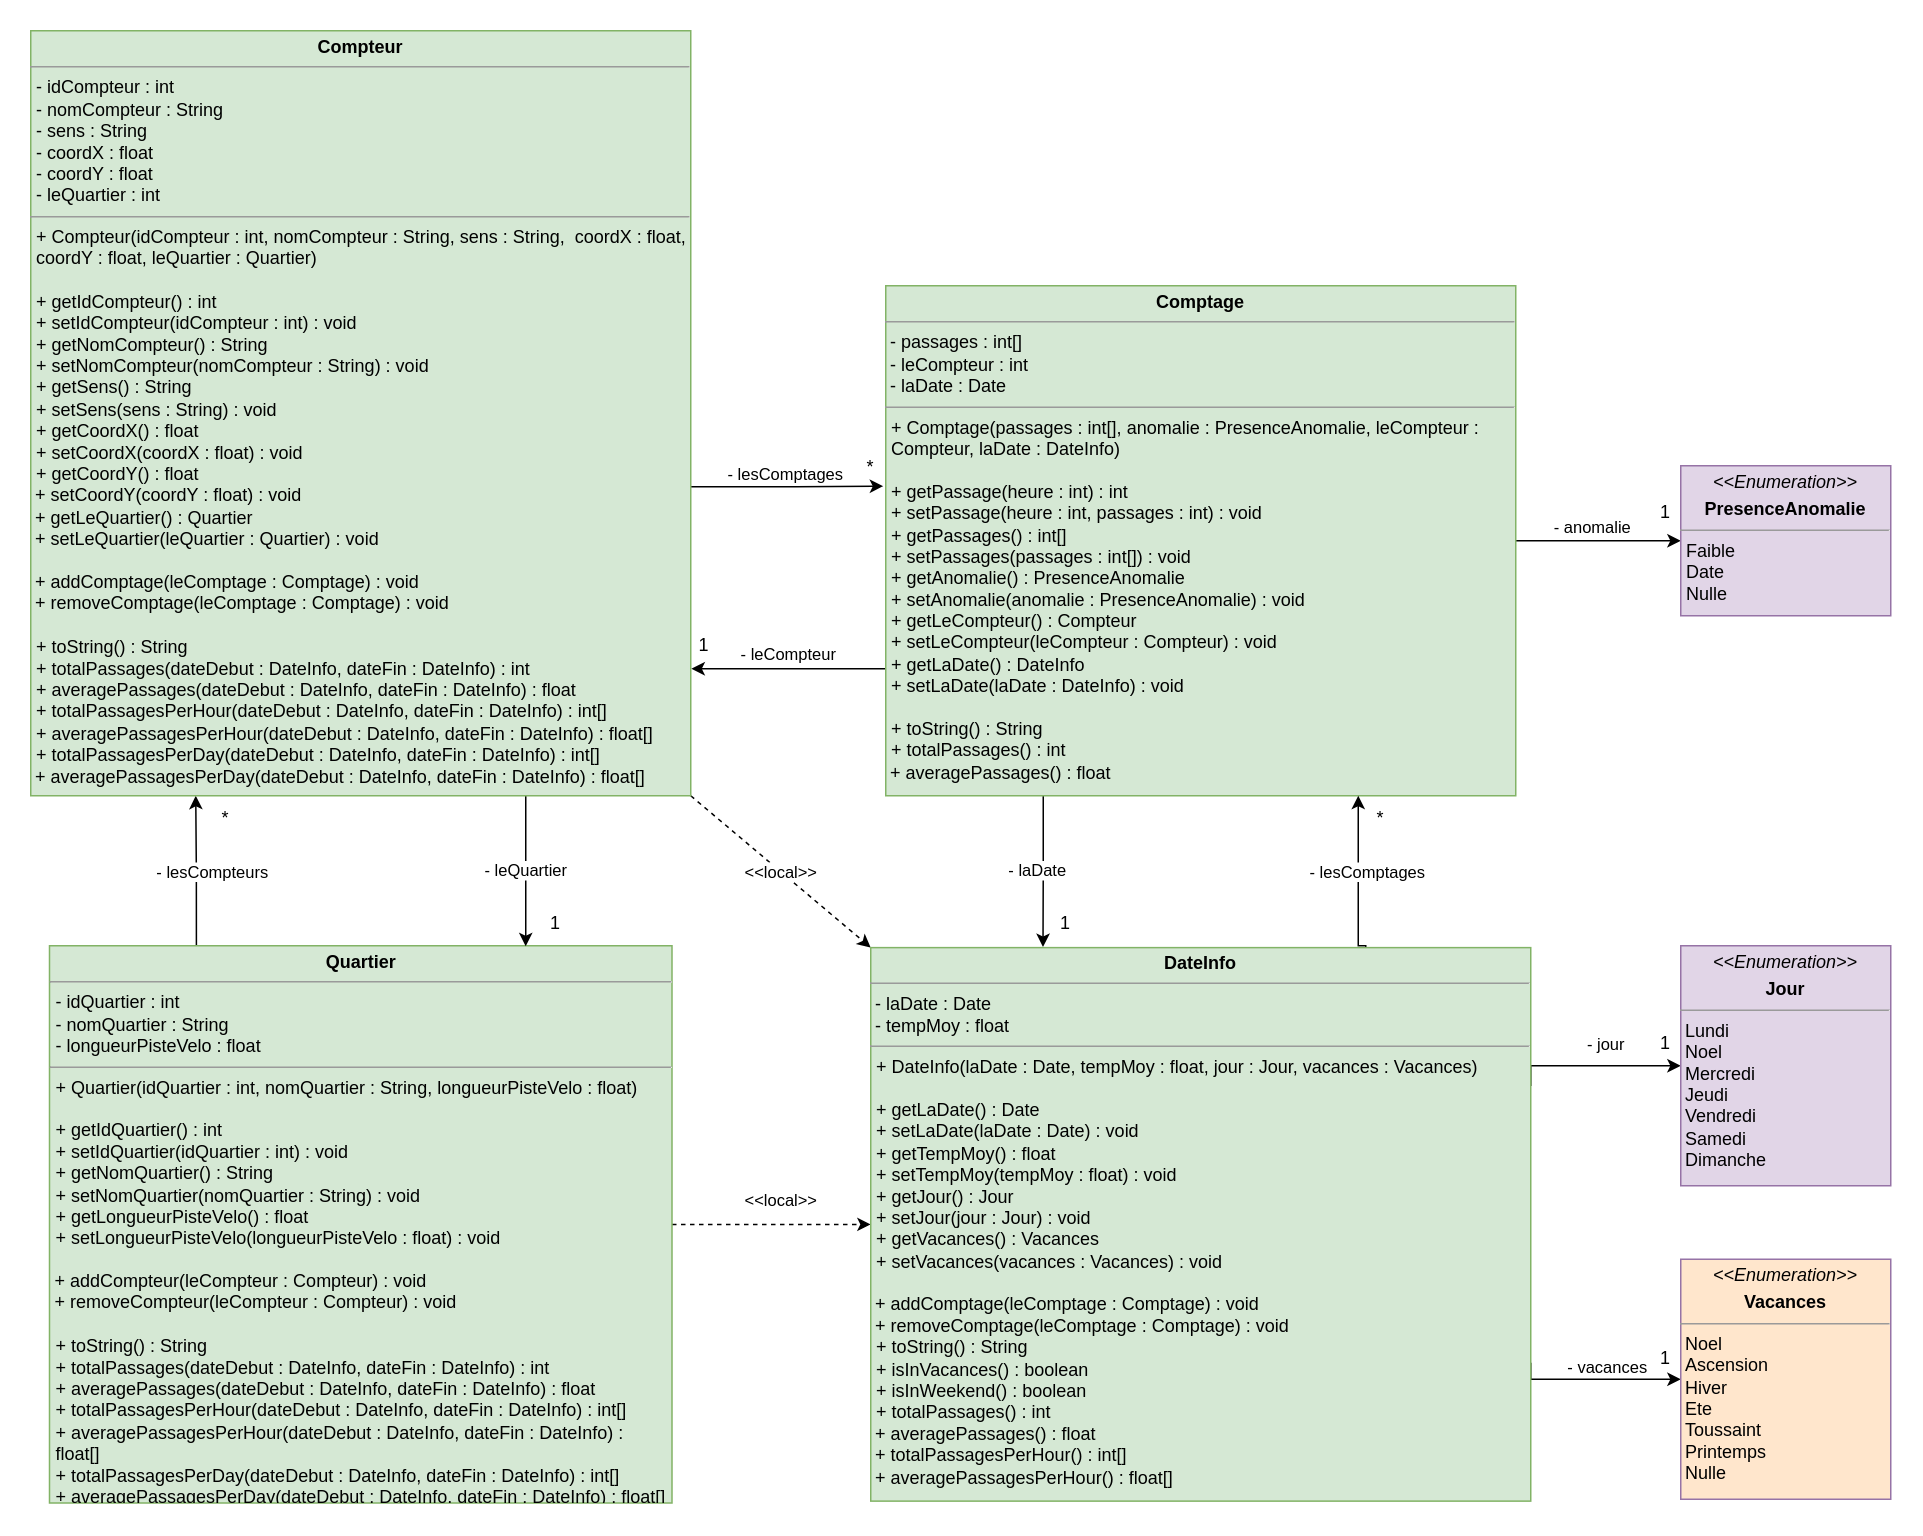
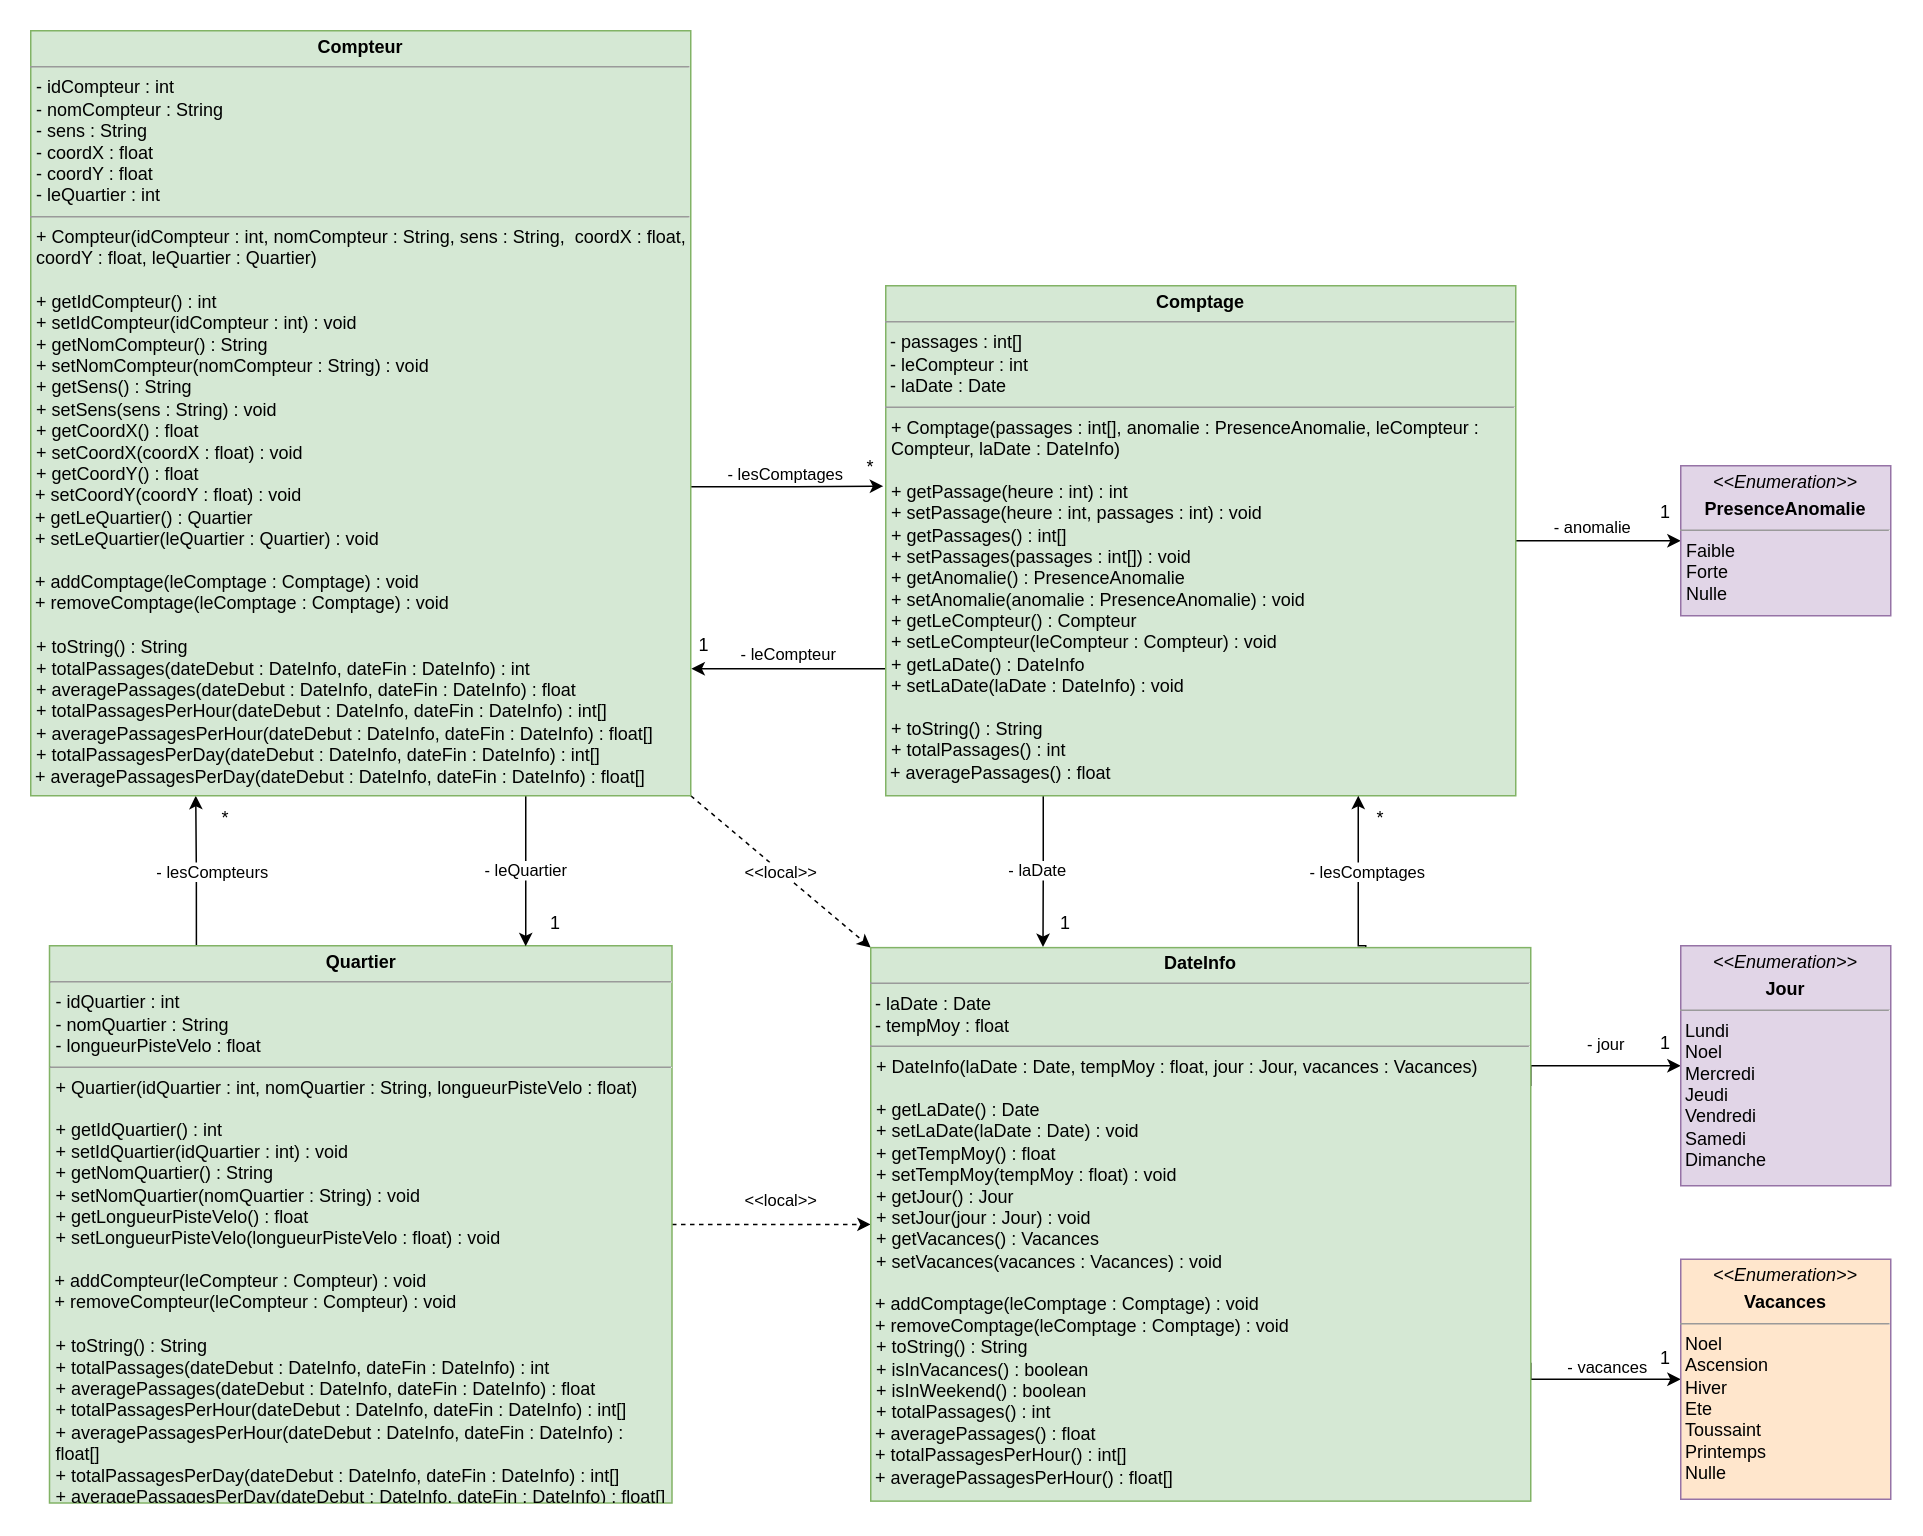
(1757, 520) -> (1757, 520)
